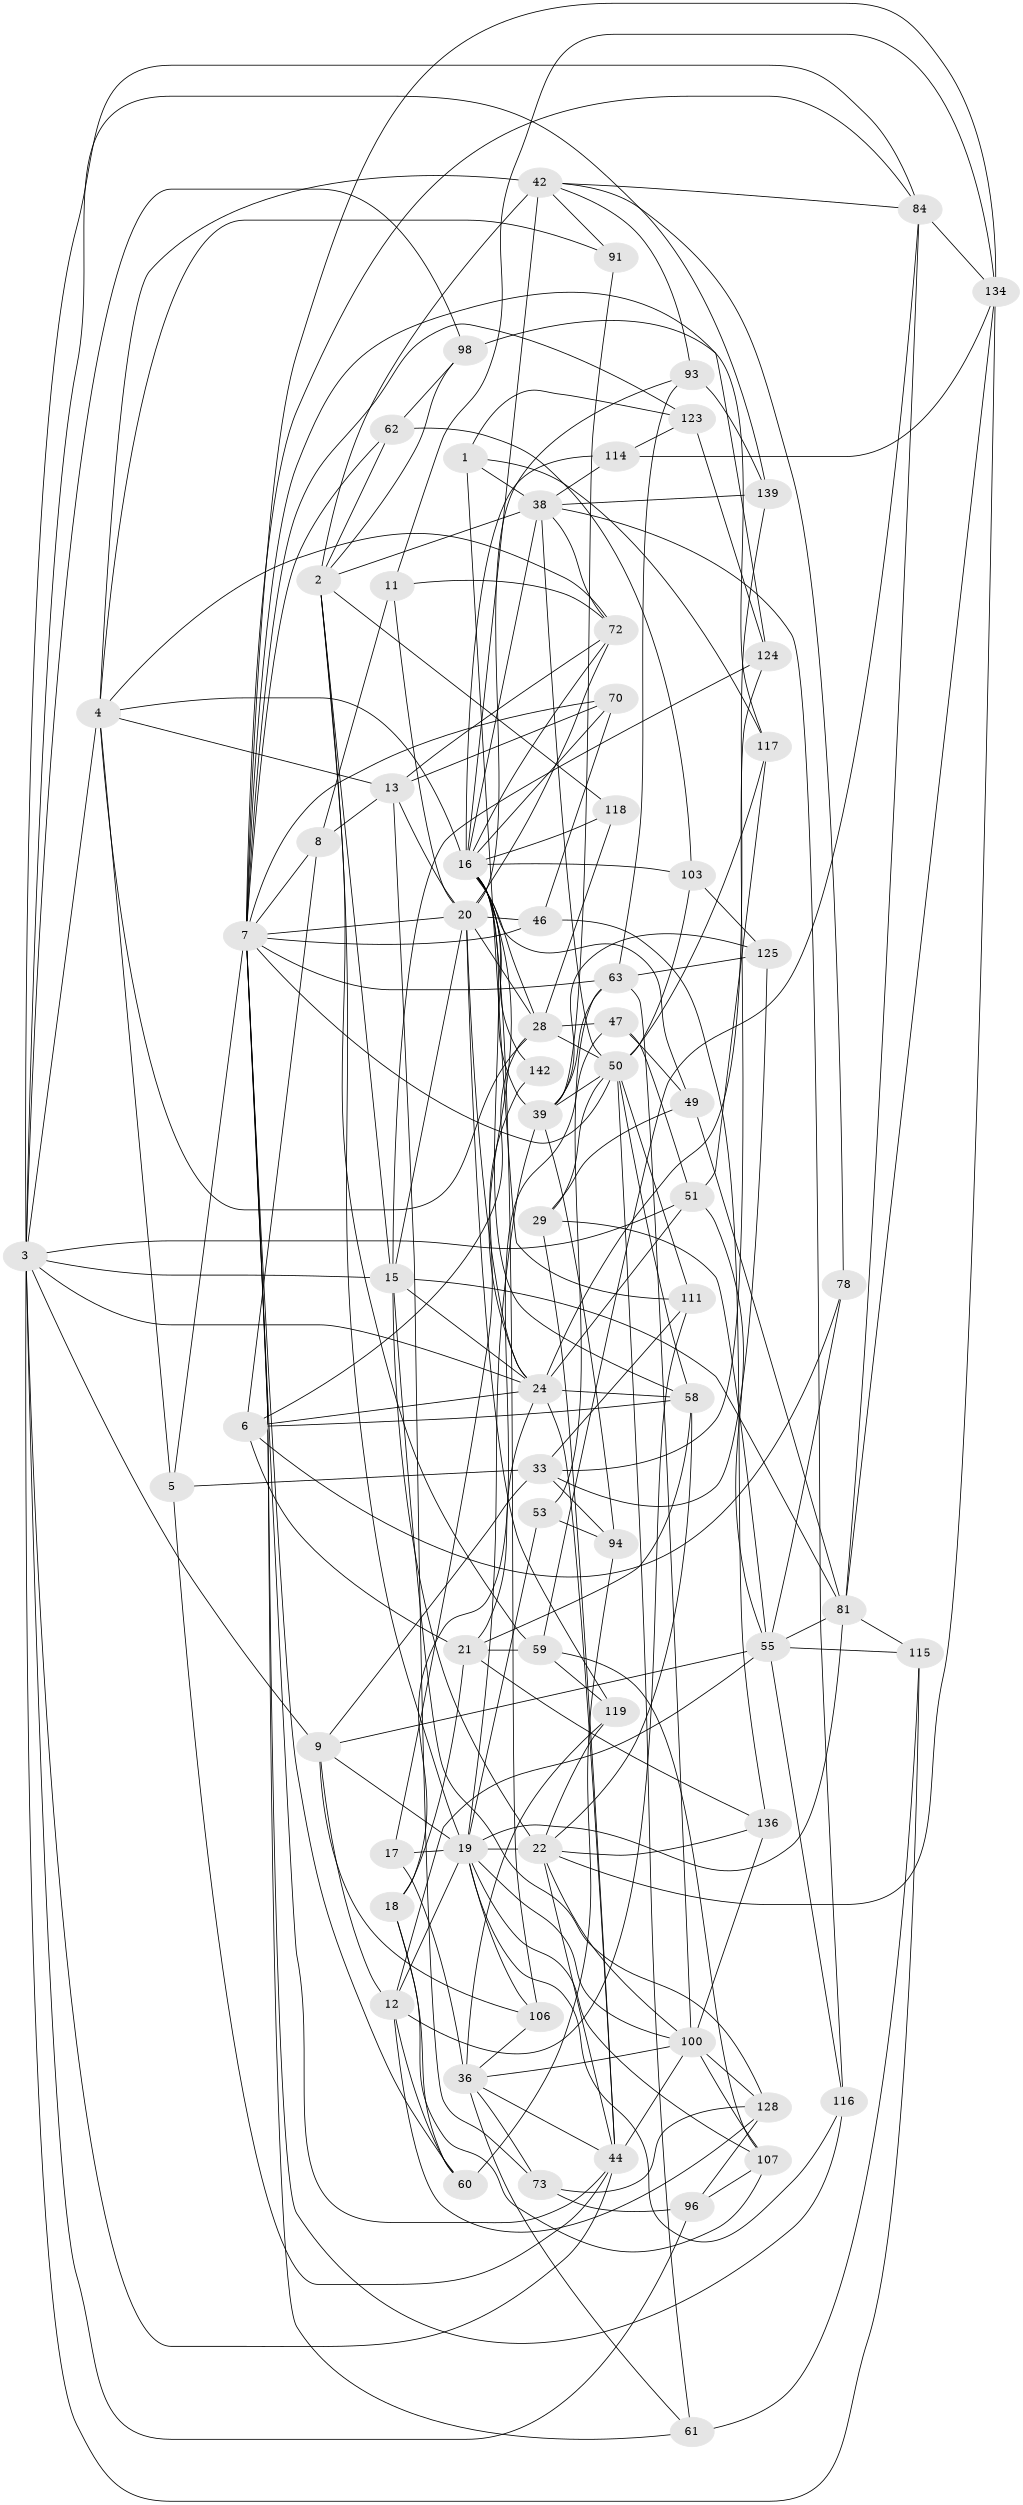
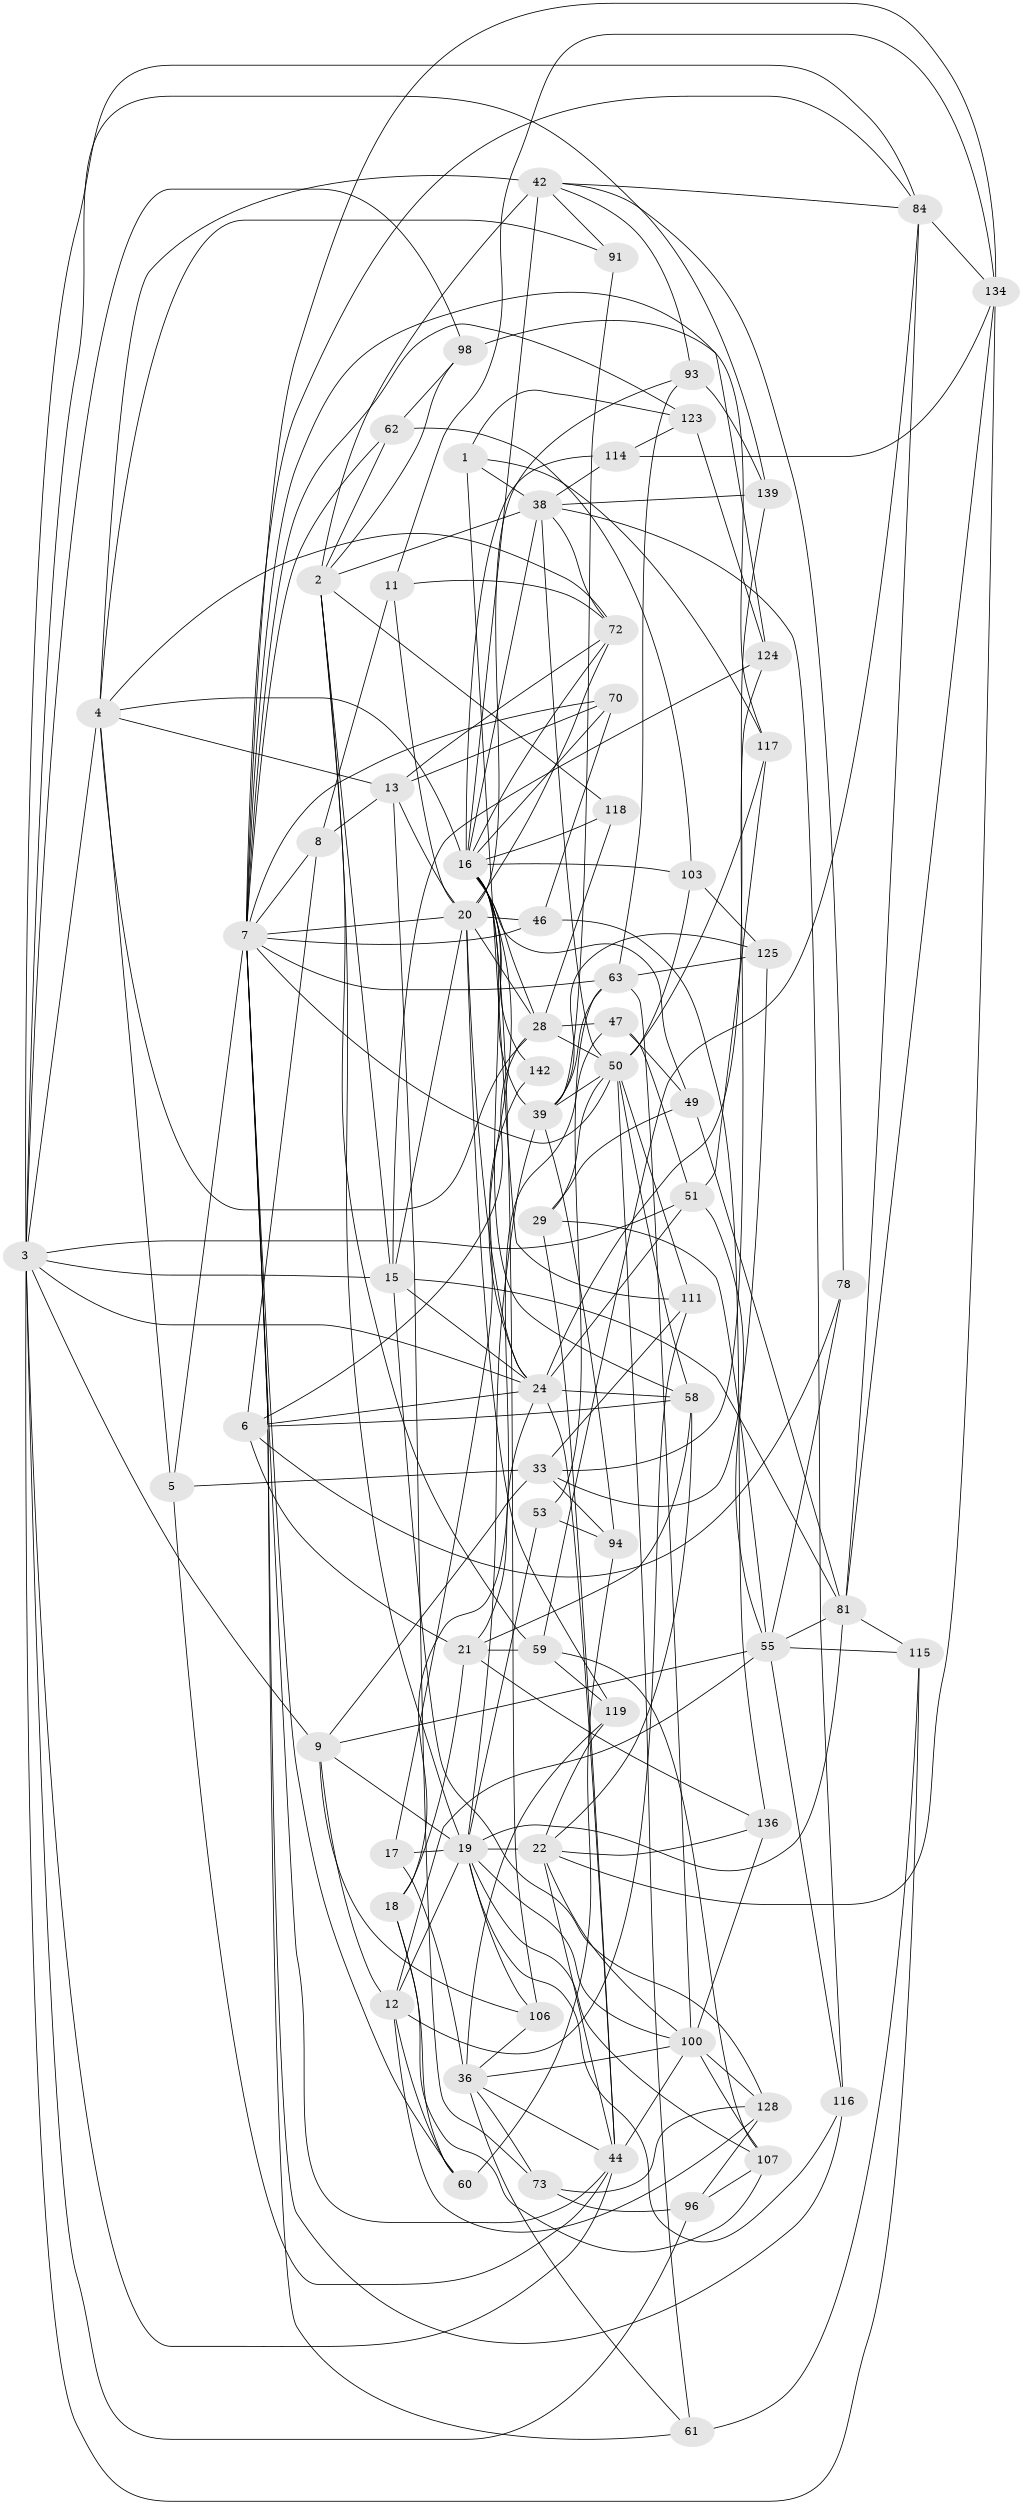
(425, 1604) -> none
